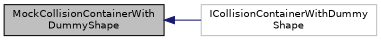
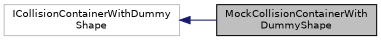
(188, 20) -> (203, 20)
